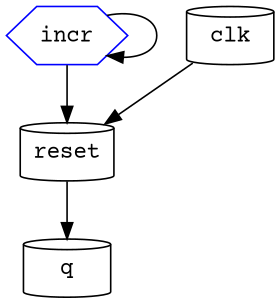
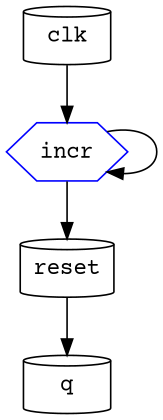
(156, 89) -> (67, 86)
